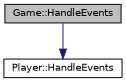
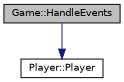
(63, 68) -> (62, 68)
